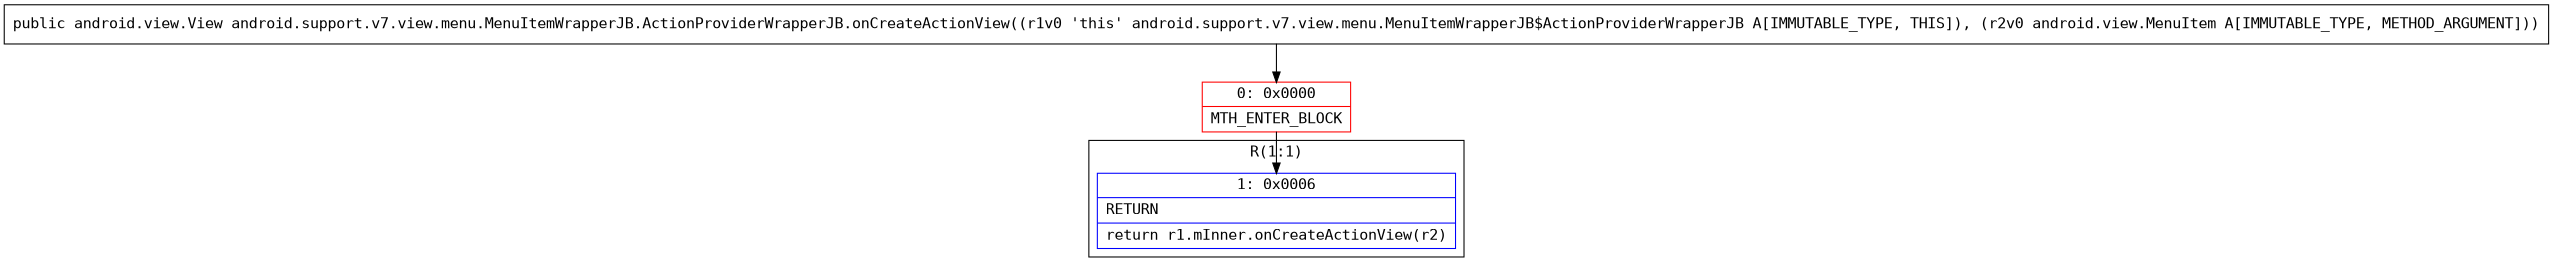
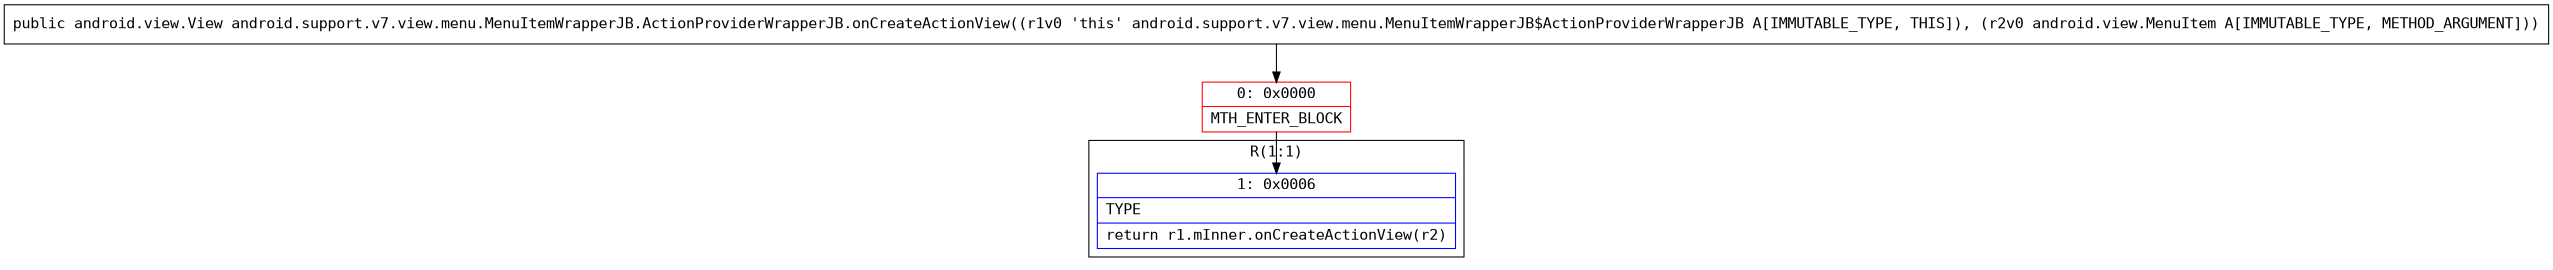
(1132, 210) -> (1124, 210)
